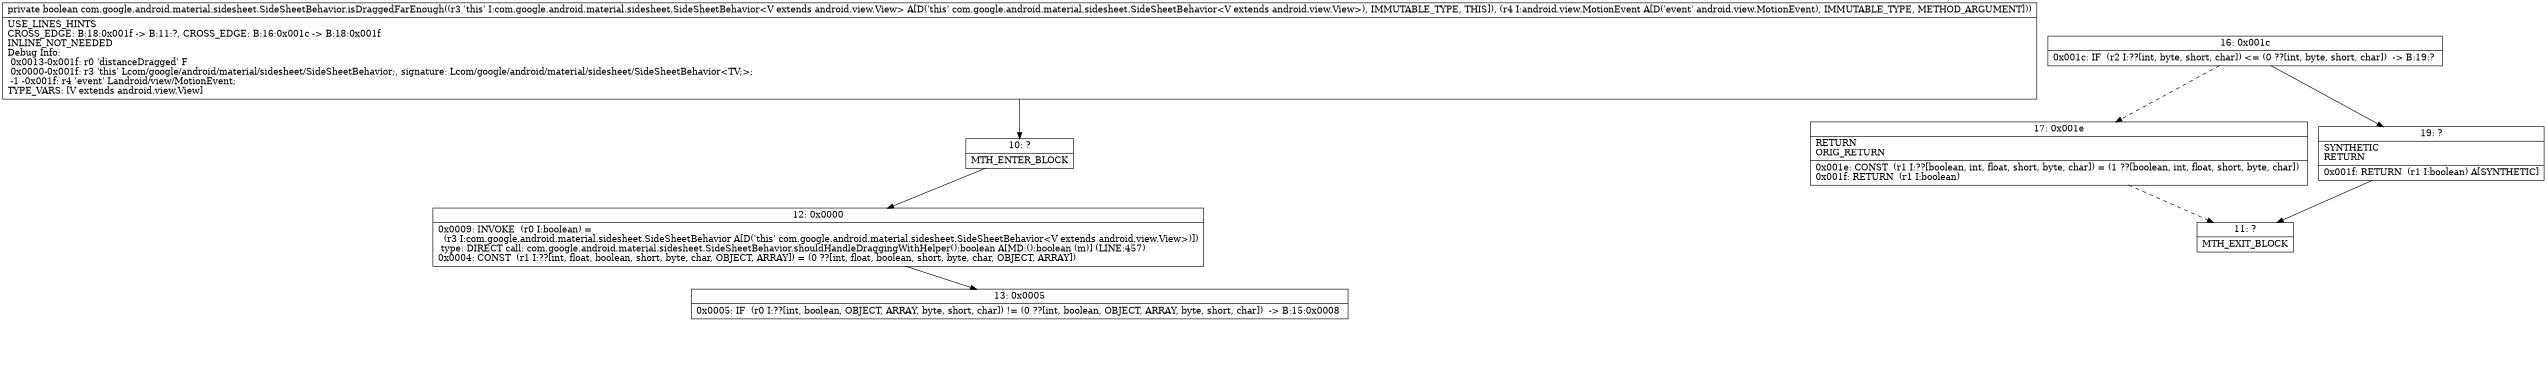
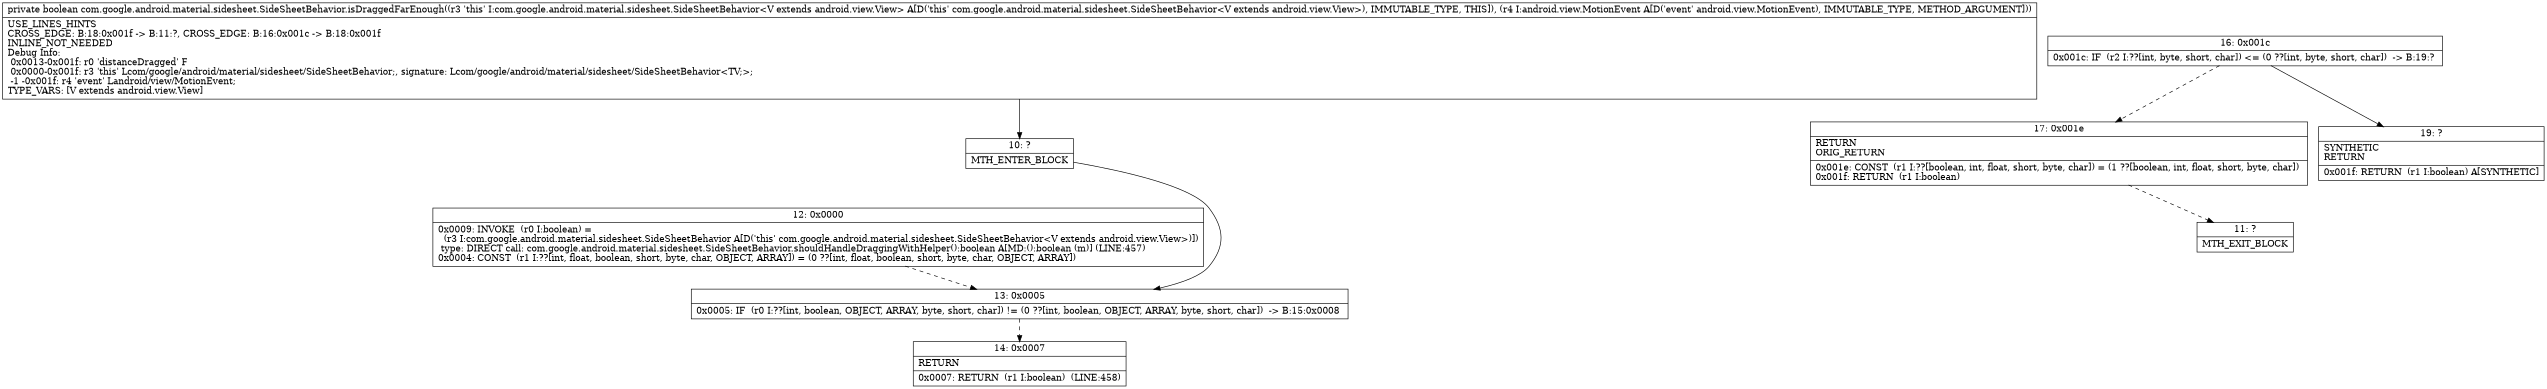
(939, 187) -> (1199, 199)
(2328, 200) -> none
(938, 277) -> (938, 277)
none -> (1020, 364)
